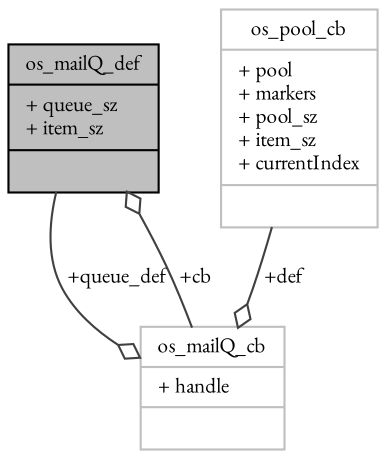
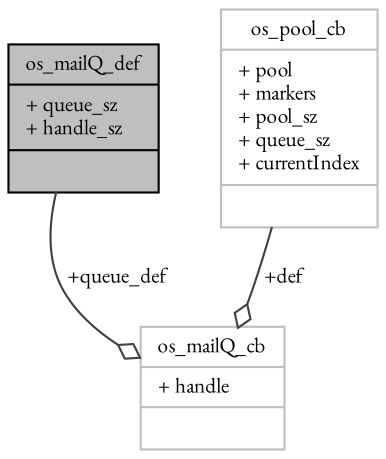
(65, 128) -> (74, 128)
(277, 140) -> (285, 140)
(168, 270) -> none
